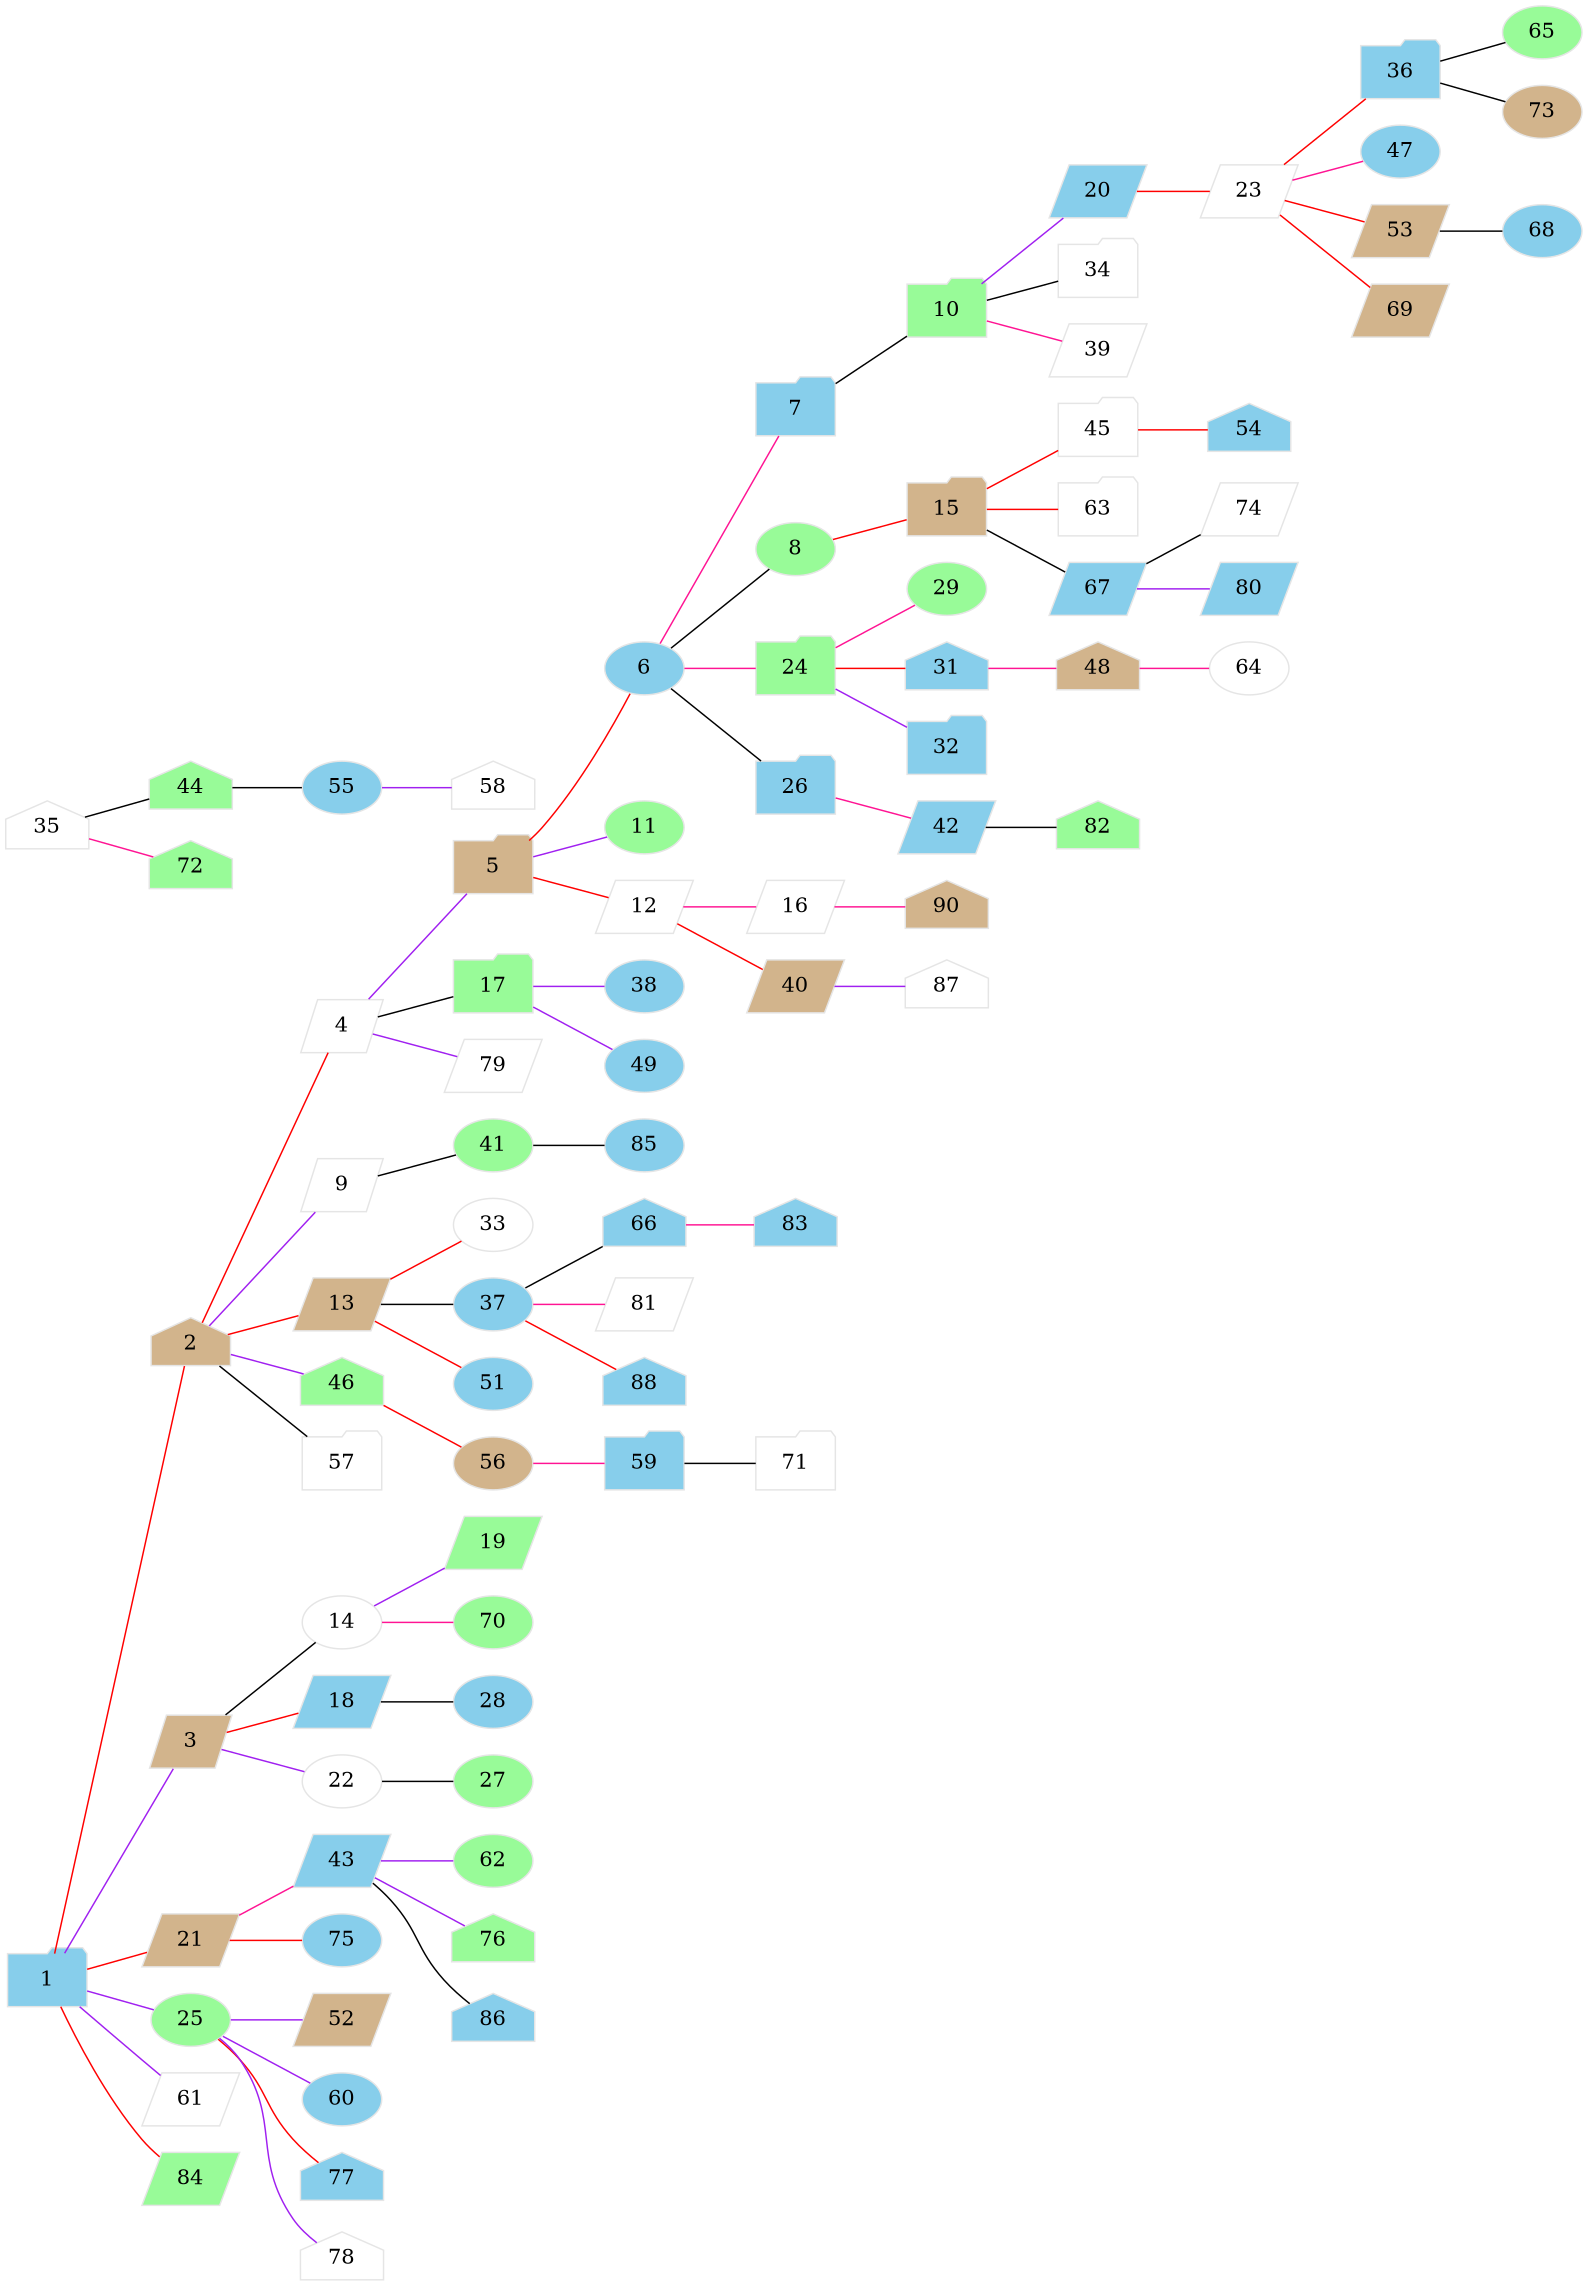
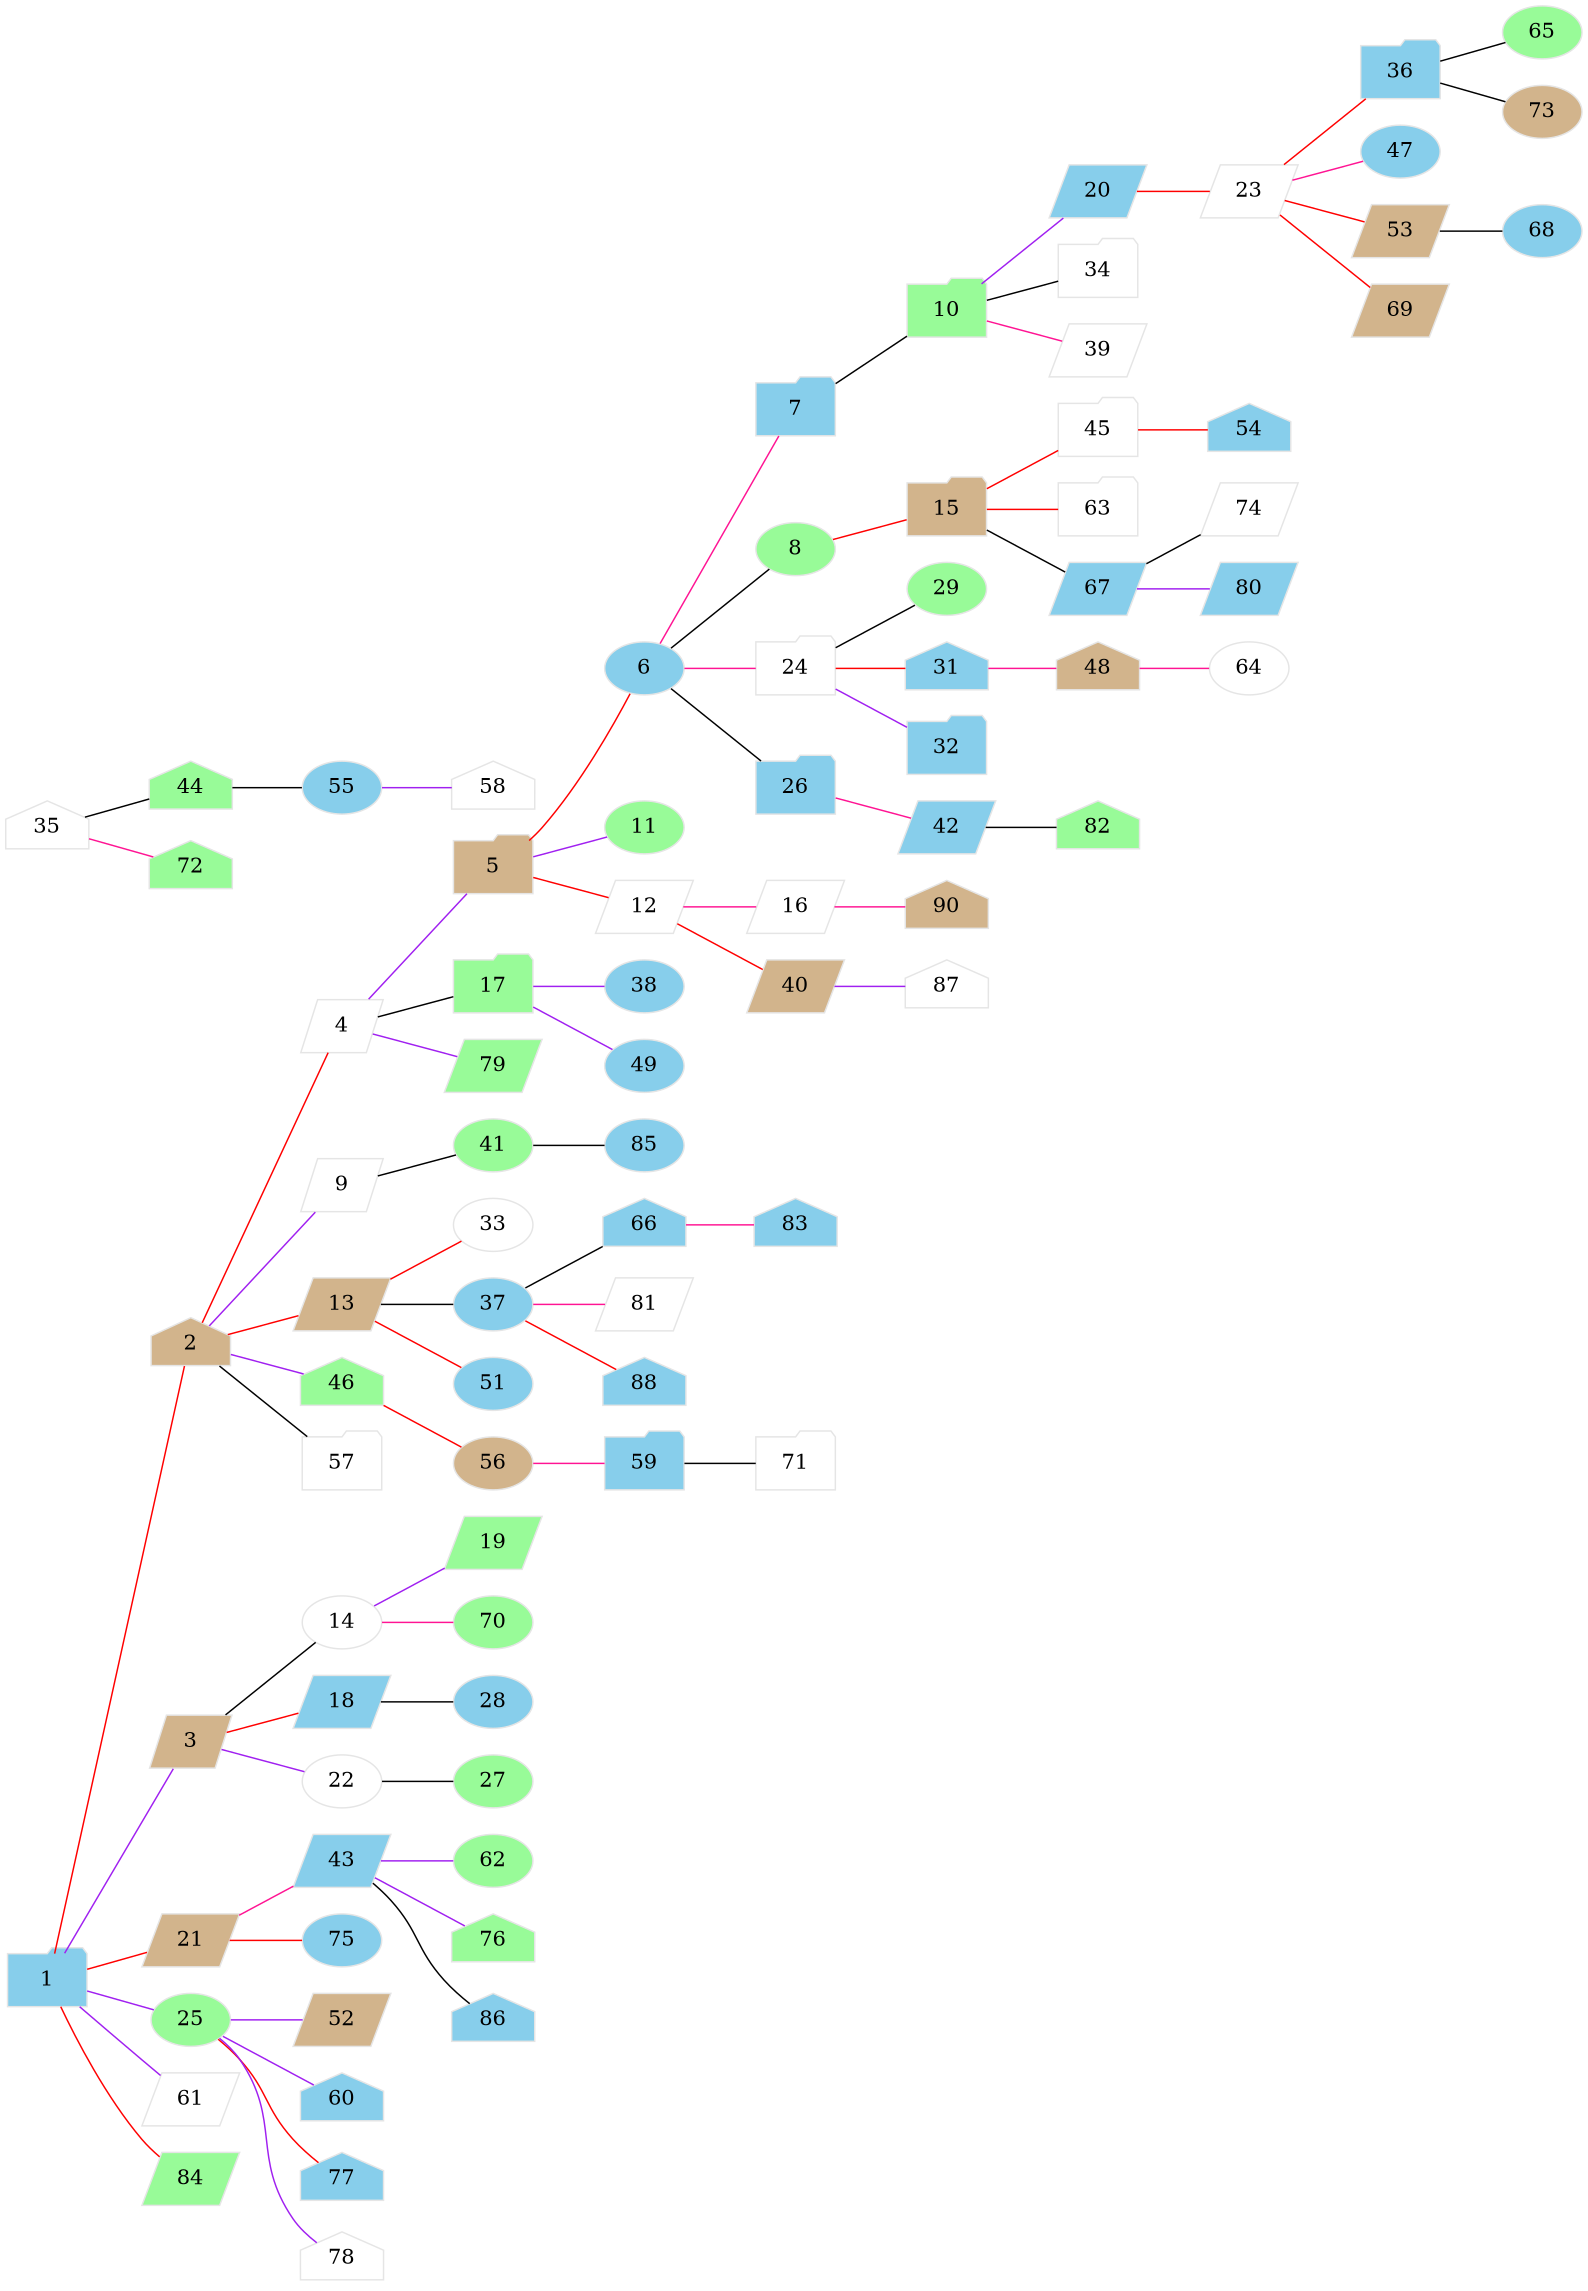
(875, 626) -> (875, 626)
(796, 668) -> (796, 668)
(493, 1066) -> (493, 1066)
(342, 2099) -> (342, 2099)
